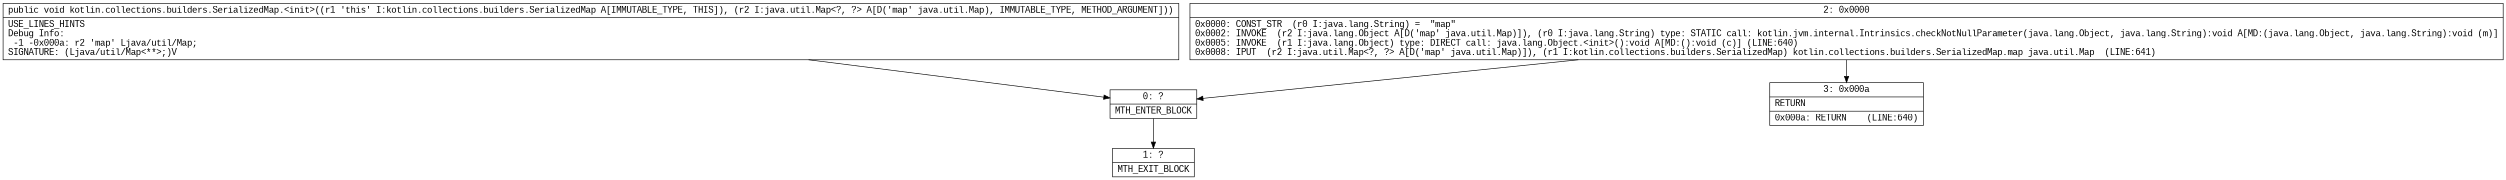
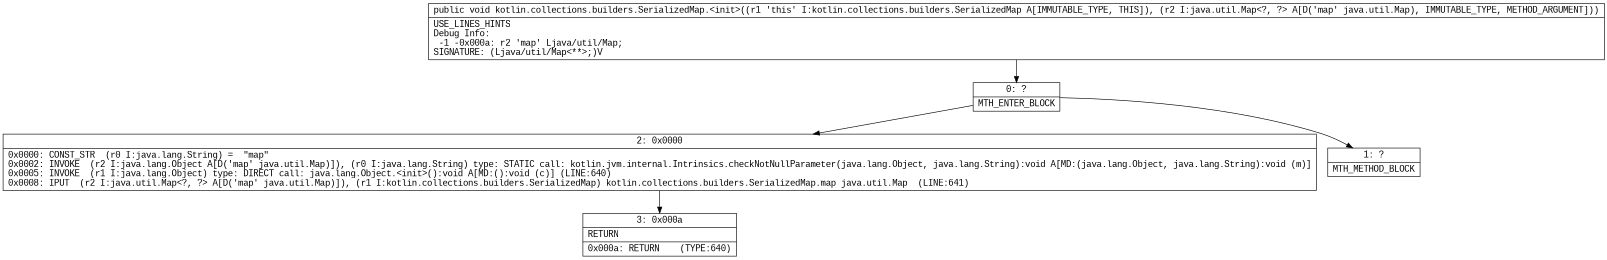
(1391, 79) -> (896, 119)
(1847, 118) -> (660, 249)
(1153, 169) -> (1374, 169)
